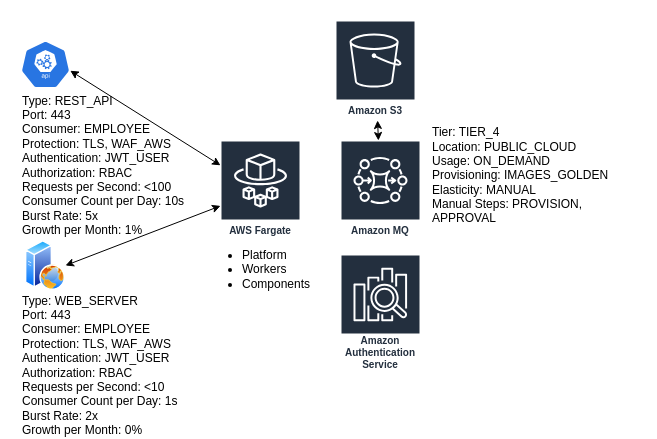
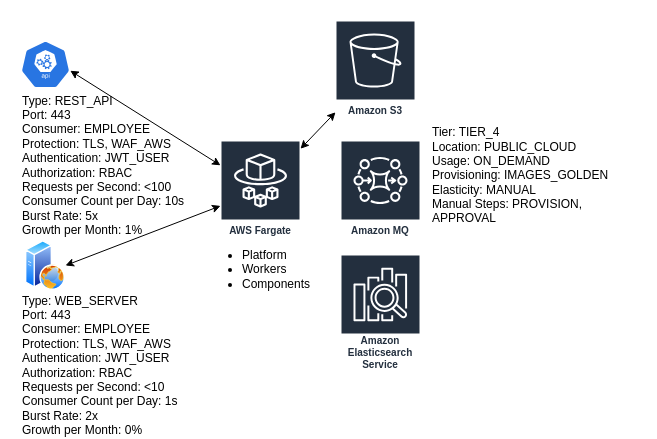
(378, 130) -> (318, 130)
(381, 359) -> (381, 359)
